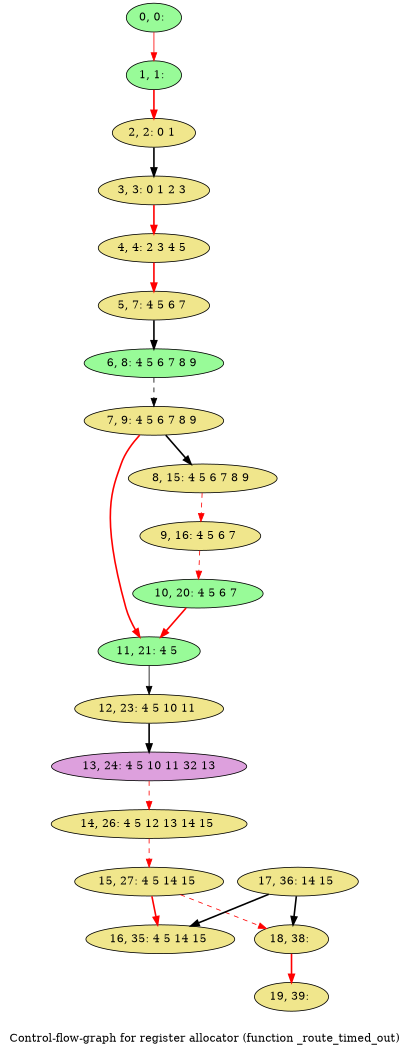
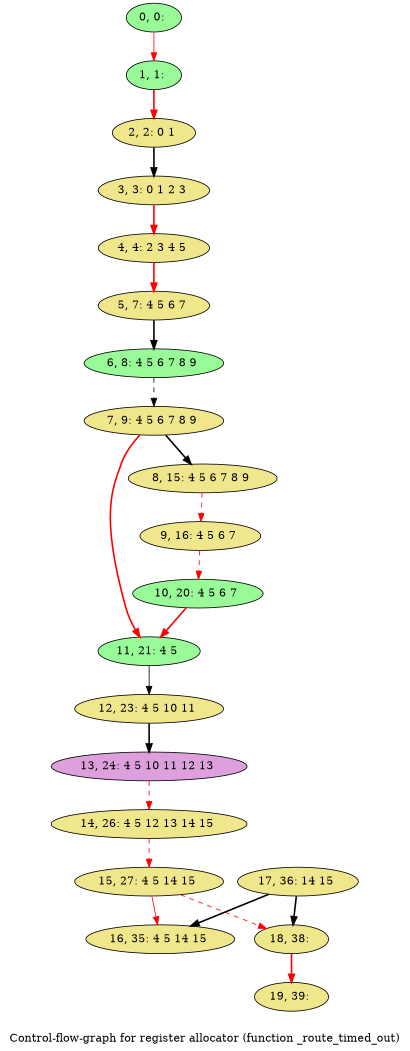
(149, 766) -> (149, 766)
(154, 906) -> (154, 906)
